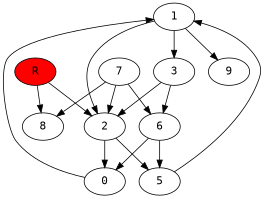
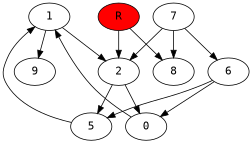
(174, 72) -> none
